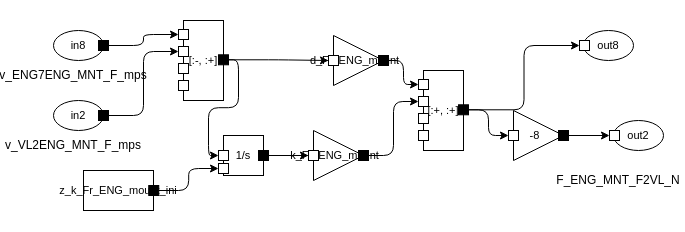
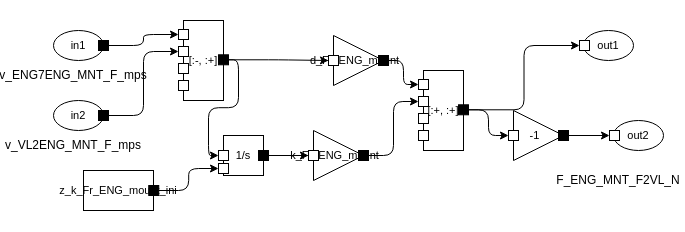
(79, 44) -> (79, 44)
(609, 44) -> (609, 44)
(535, 136) -> (535, 136)
